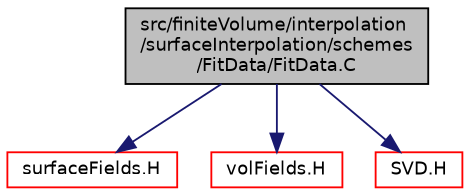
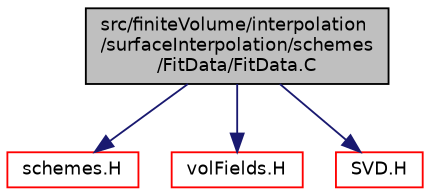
(92, 170) -> (73, 170)
